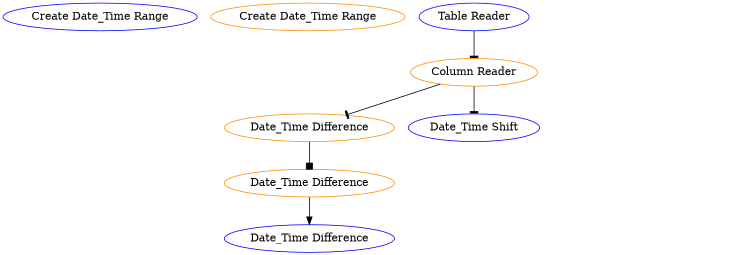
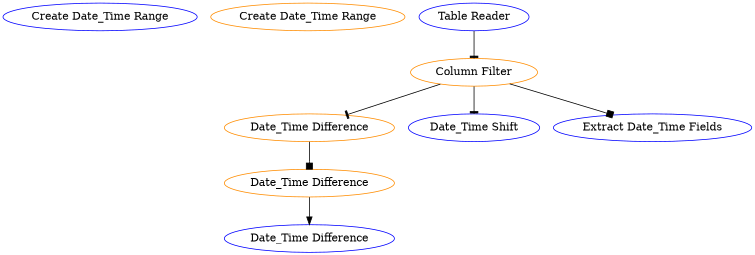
(474, 72) -> (474, 72)
none -> (653, 128)
